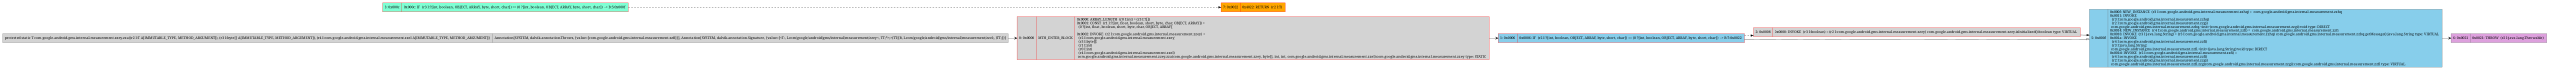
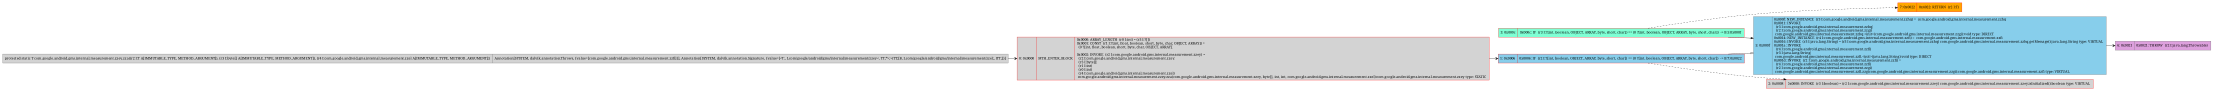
(2084, 35) -> (1740, 38)
